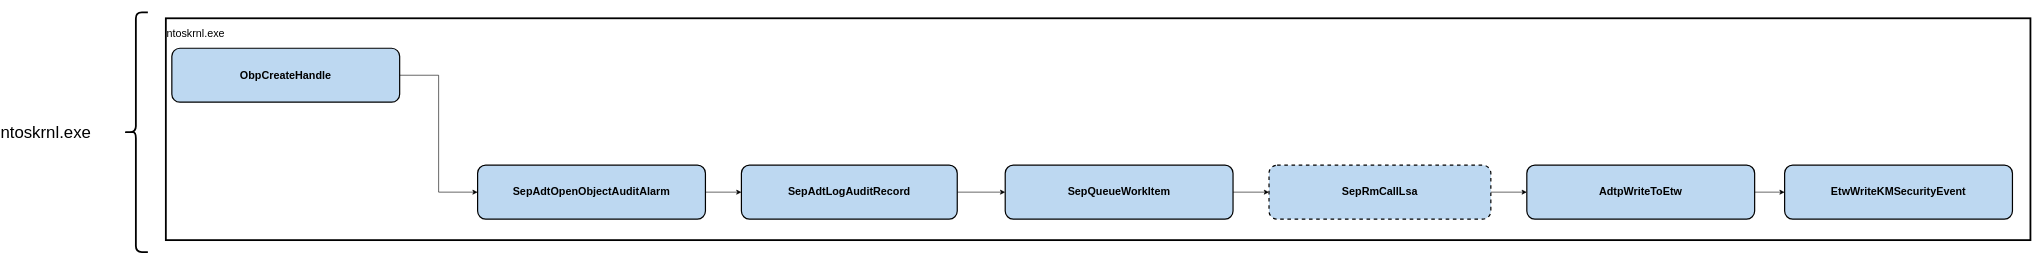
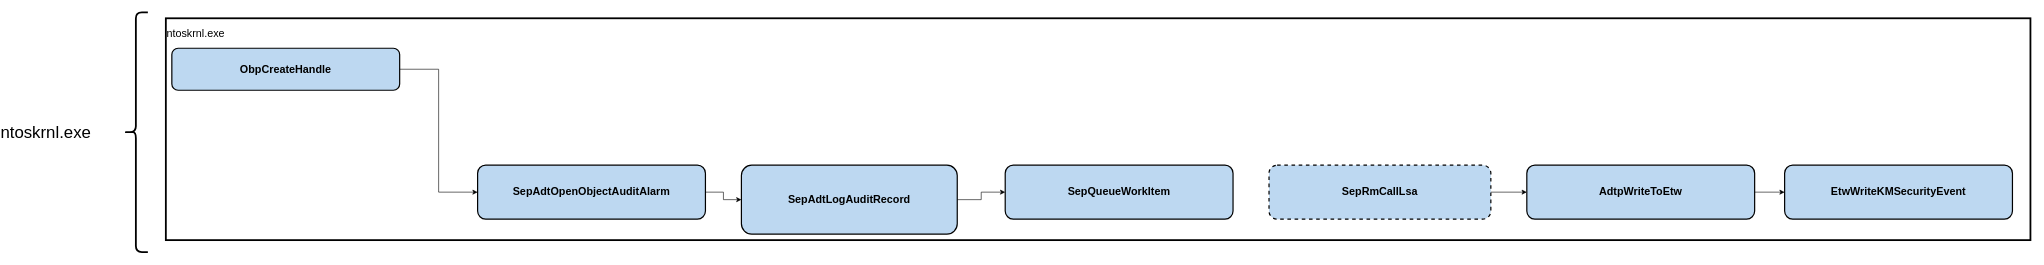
(285, 75) -> (285, 69)
(849, 192) -> (849, 200)
(1263, 192) -> none
